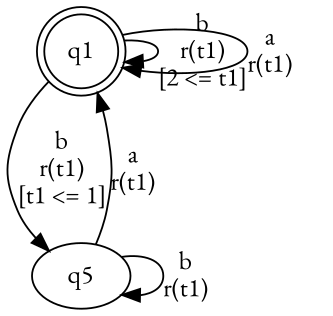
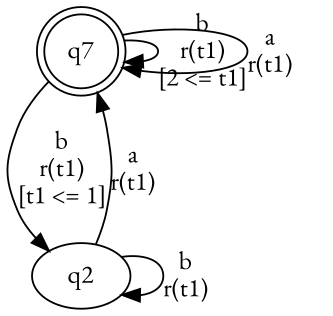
(81, 51) -> (81, 51)
(81, 276) -> (81, 276)
